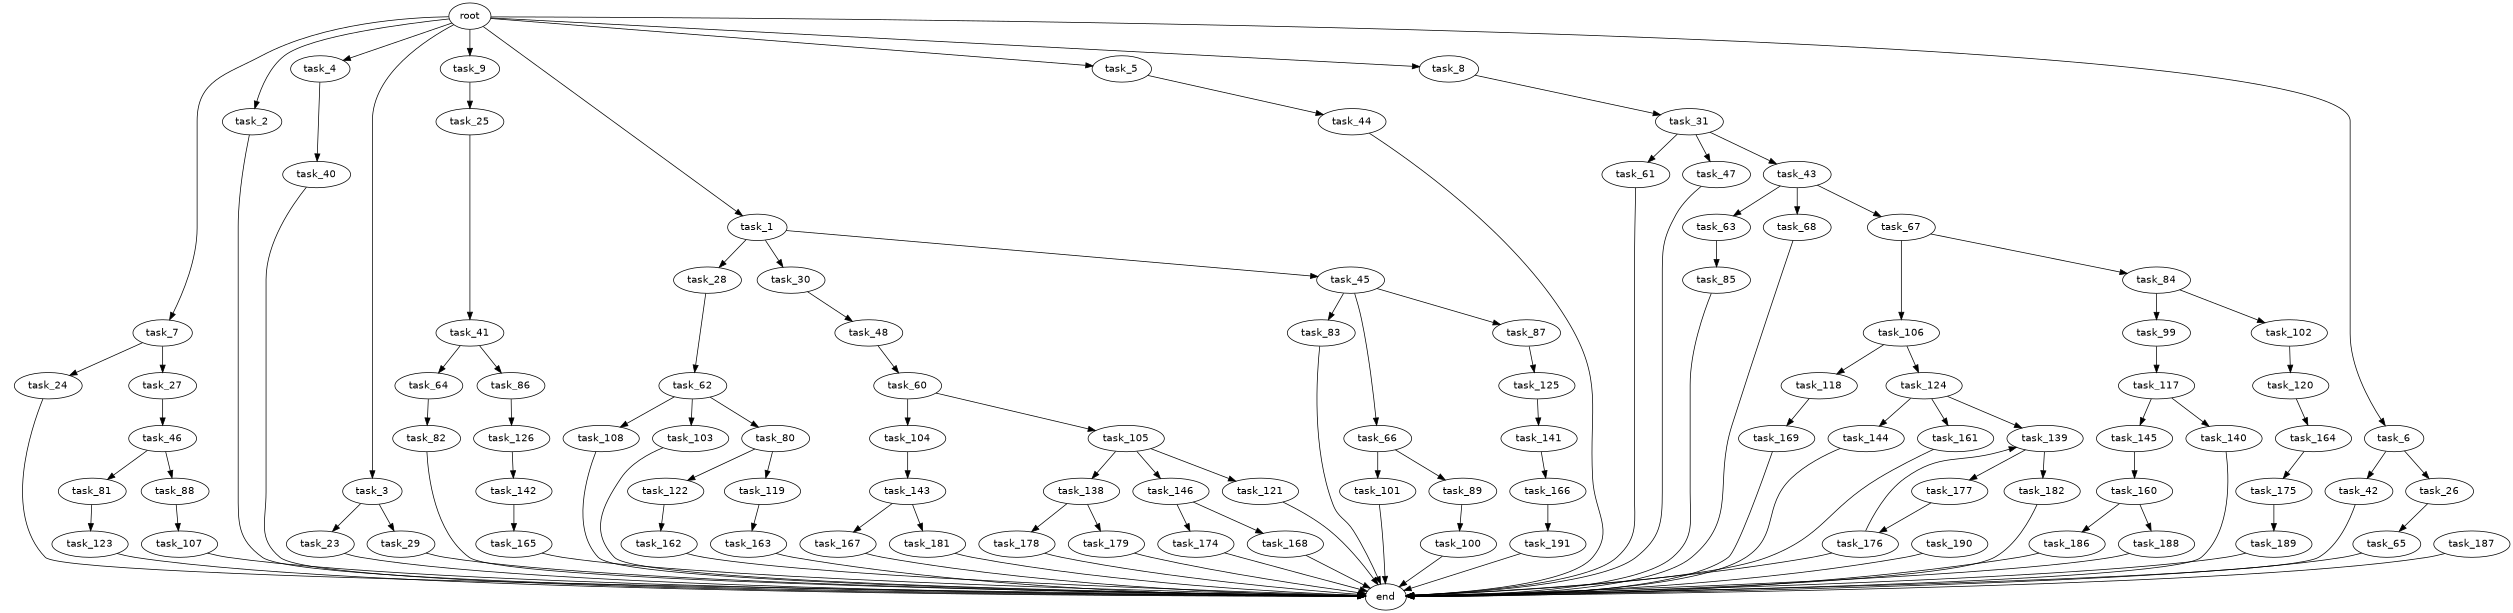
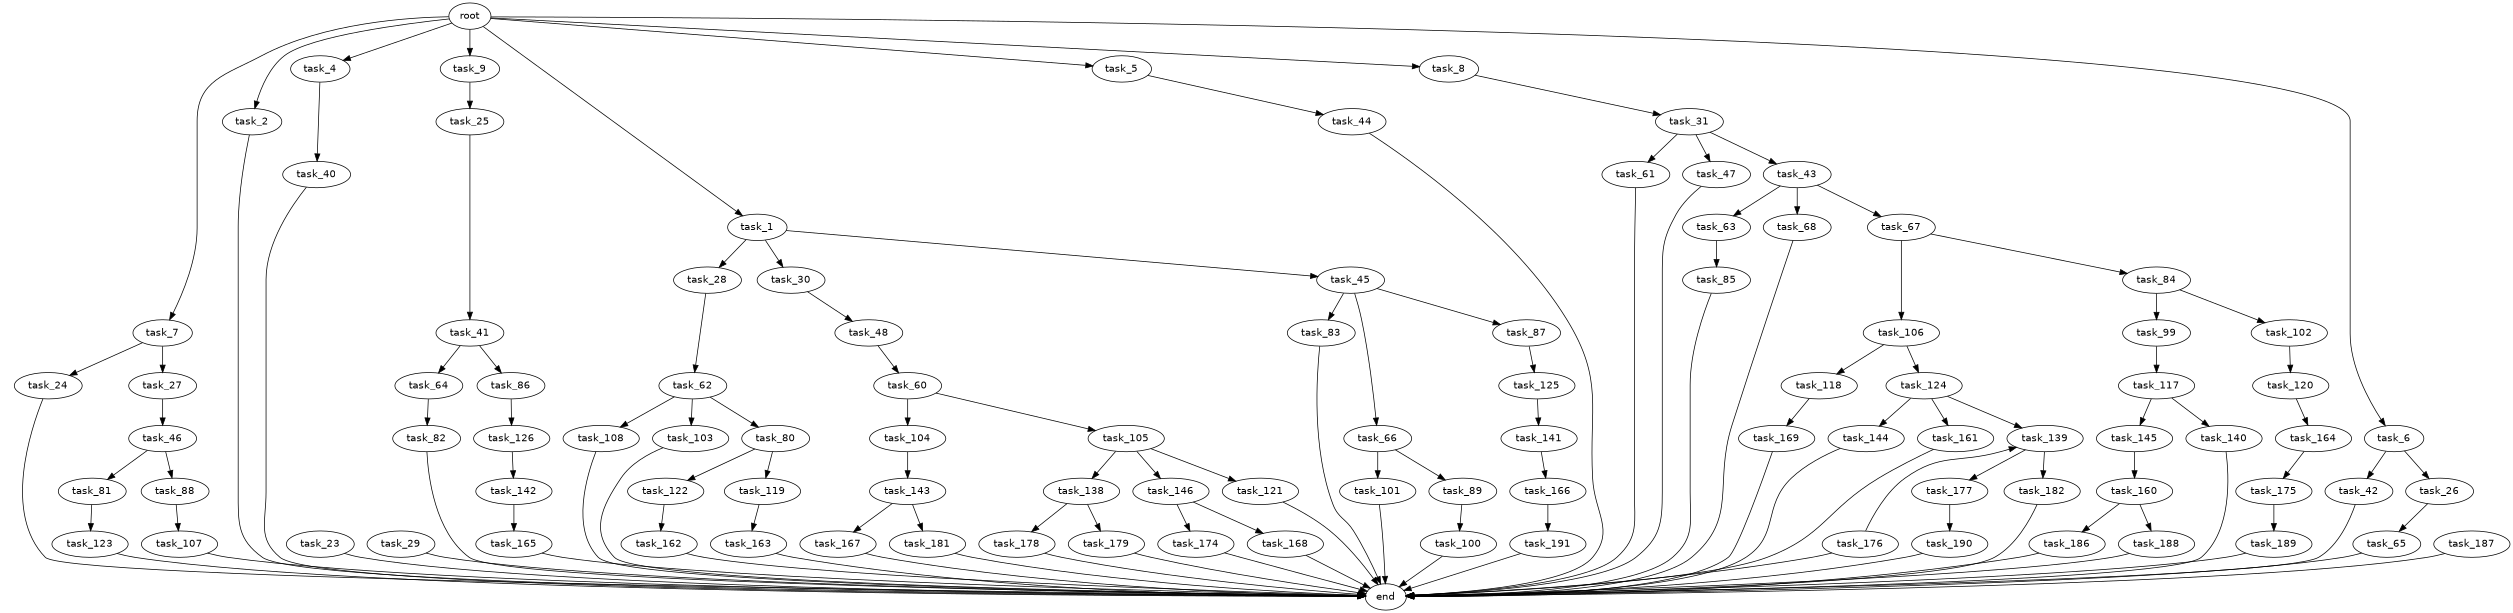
(372, 491) -> none
(1908, 516) -> (1950, 514)
